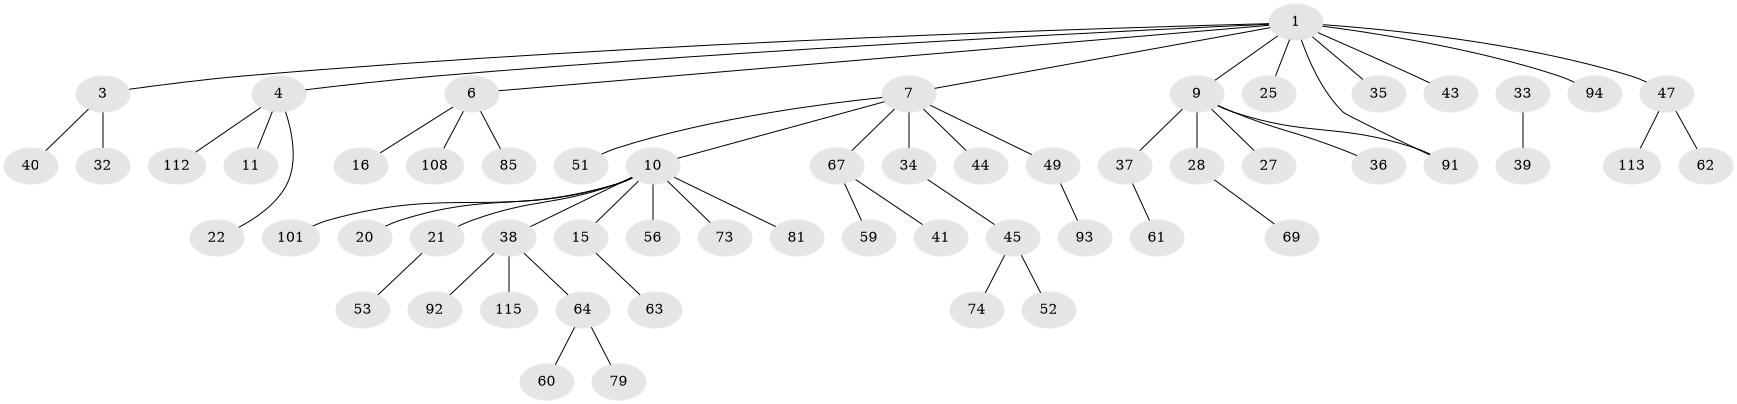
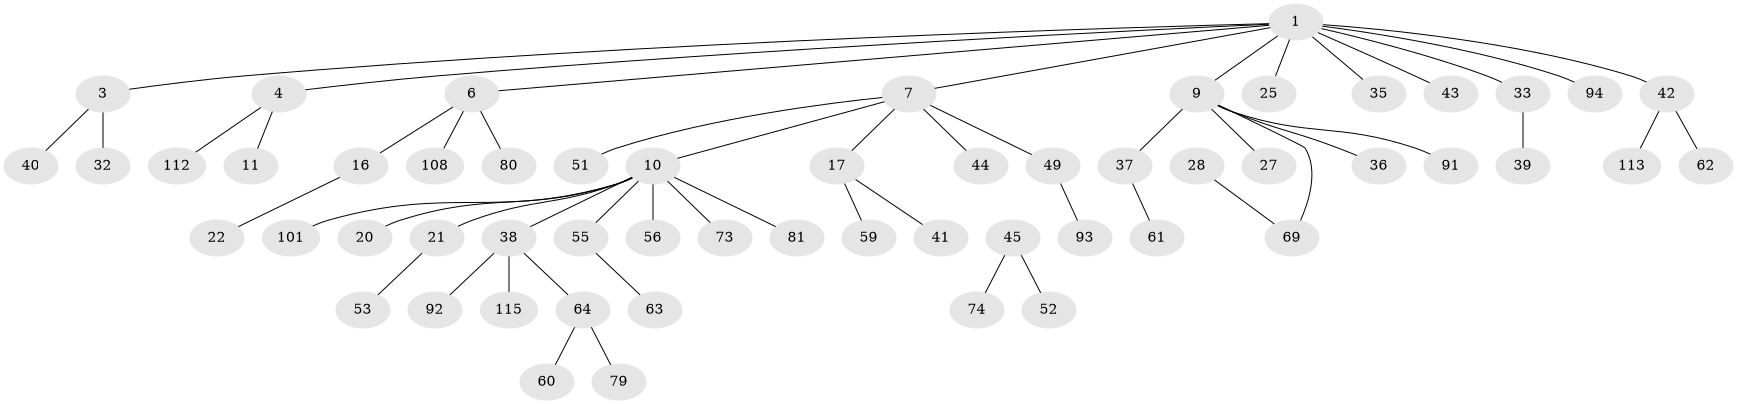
(1667, 94) -> (1667, 94)
(1348, 115) -> (1413, 52)
(1197, 130) -> (1296, 143)
(509, 166) -> (509, 166)
(837, 166) -> (837, 166)
(909, 166) -> none
(288, 180) -> (289, 202)
(581, 238) -> (581, 238)
